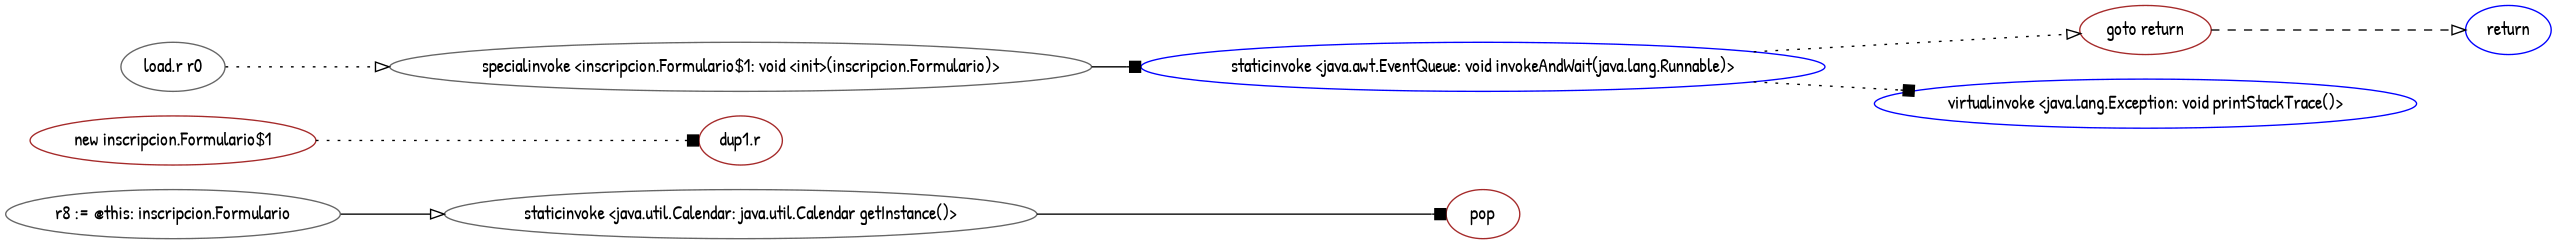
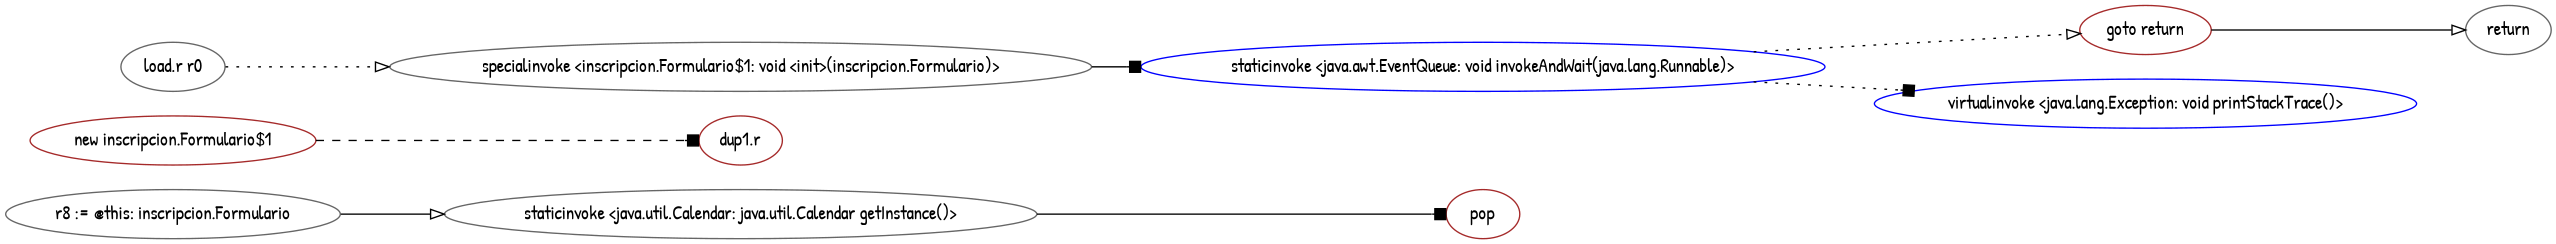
(2331, 30) -> (2331, 30)
(2508, 30) -> (2508, 30)
(500, 140) -> (500, 140)
